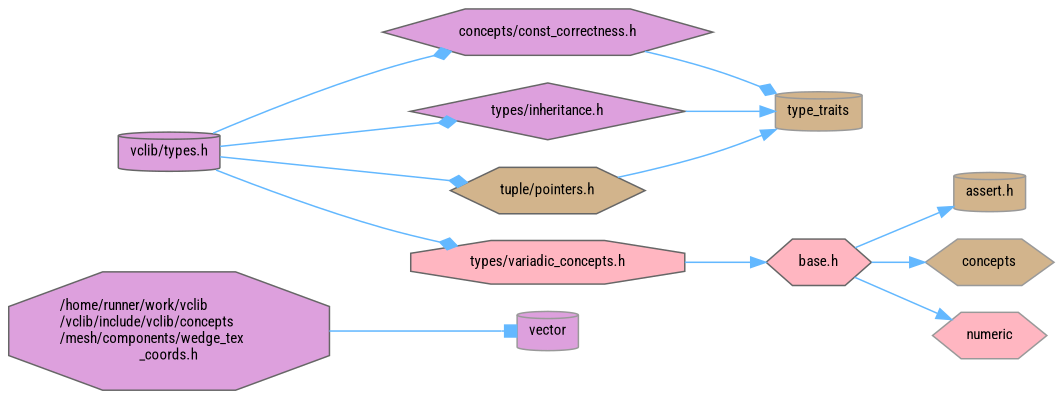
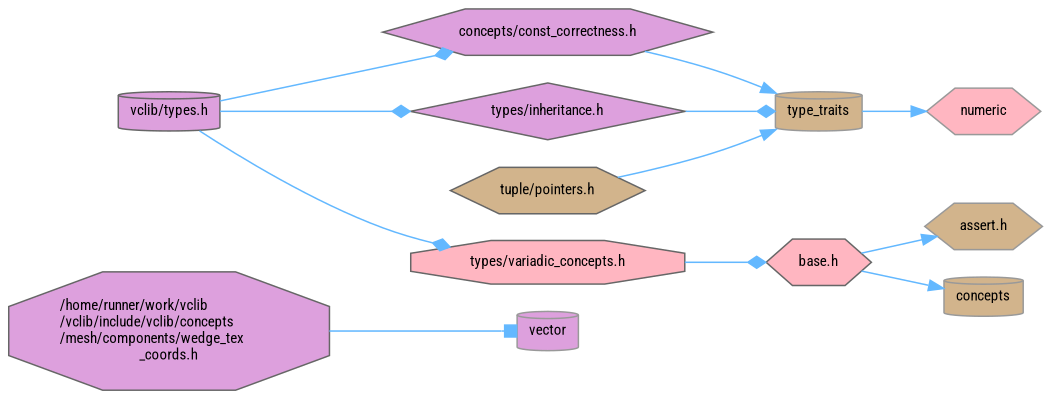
(703, 67) -> (704, 67)
(723, 111) -> (721, 111)
(335, 169) -> none
(990, 192) -> (984, 226)
(718, 262) -> (716, 262)
(990, 262) -> (984, 297)
(896, 295) -> (887, 111)
